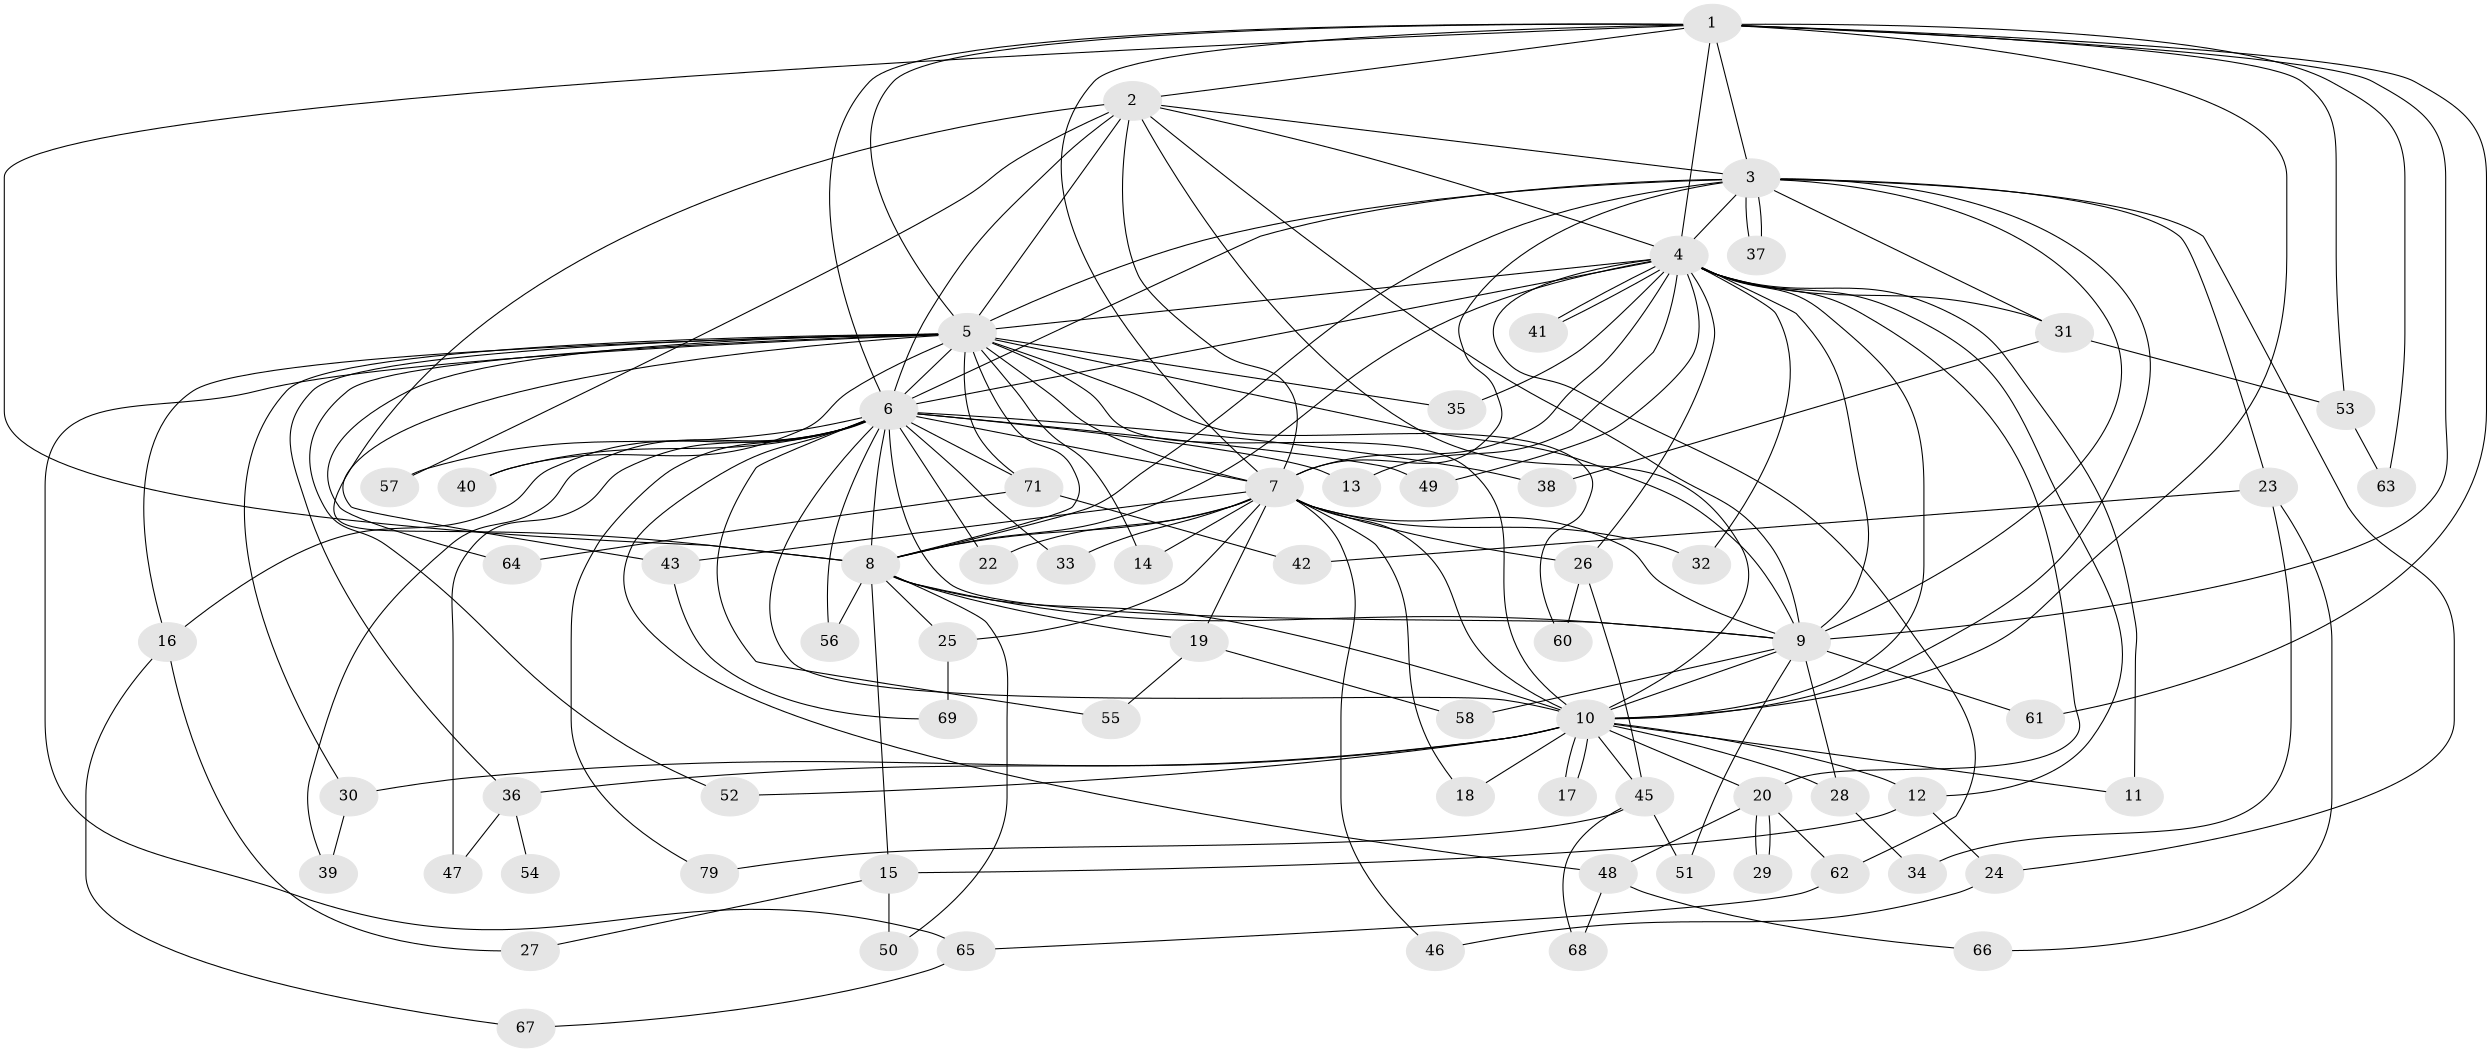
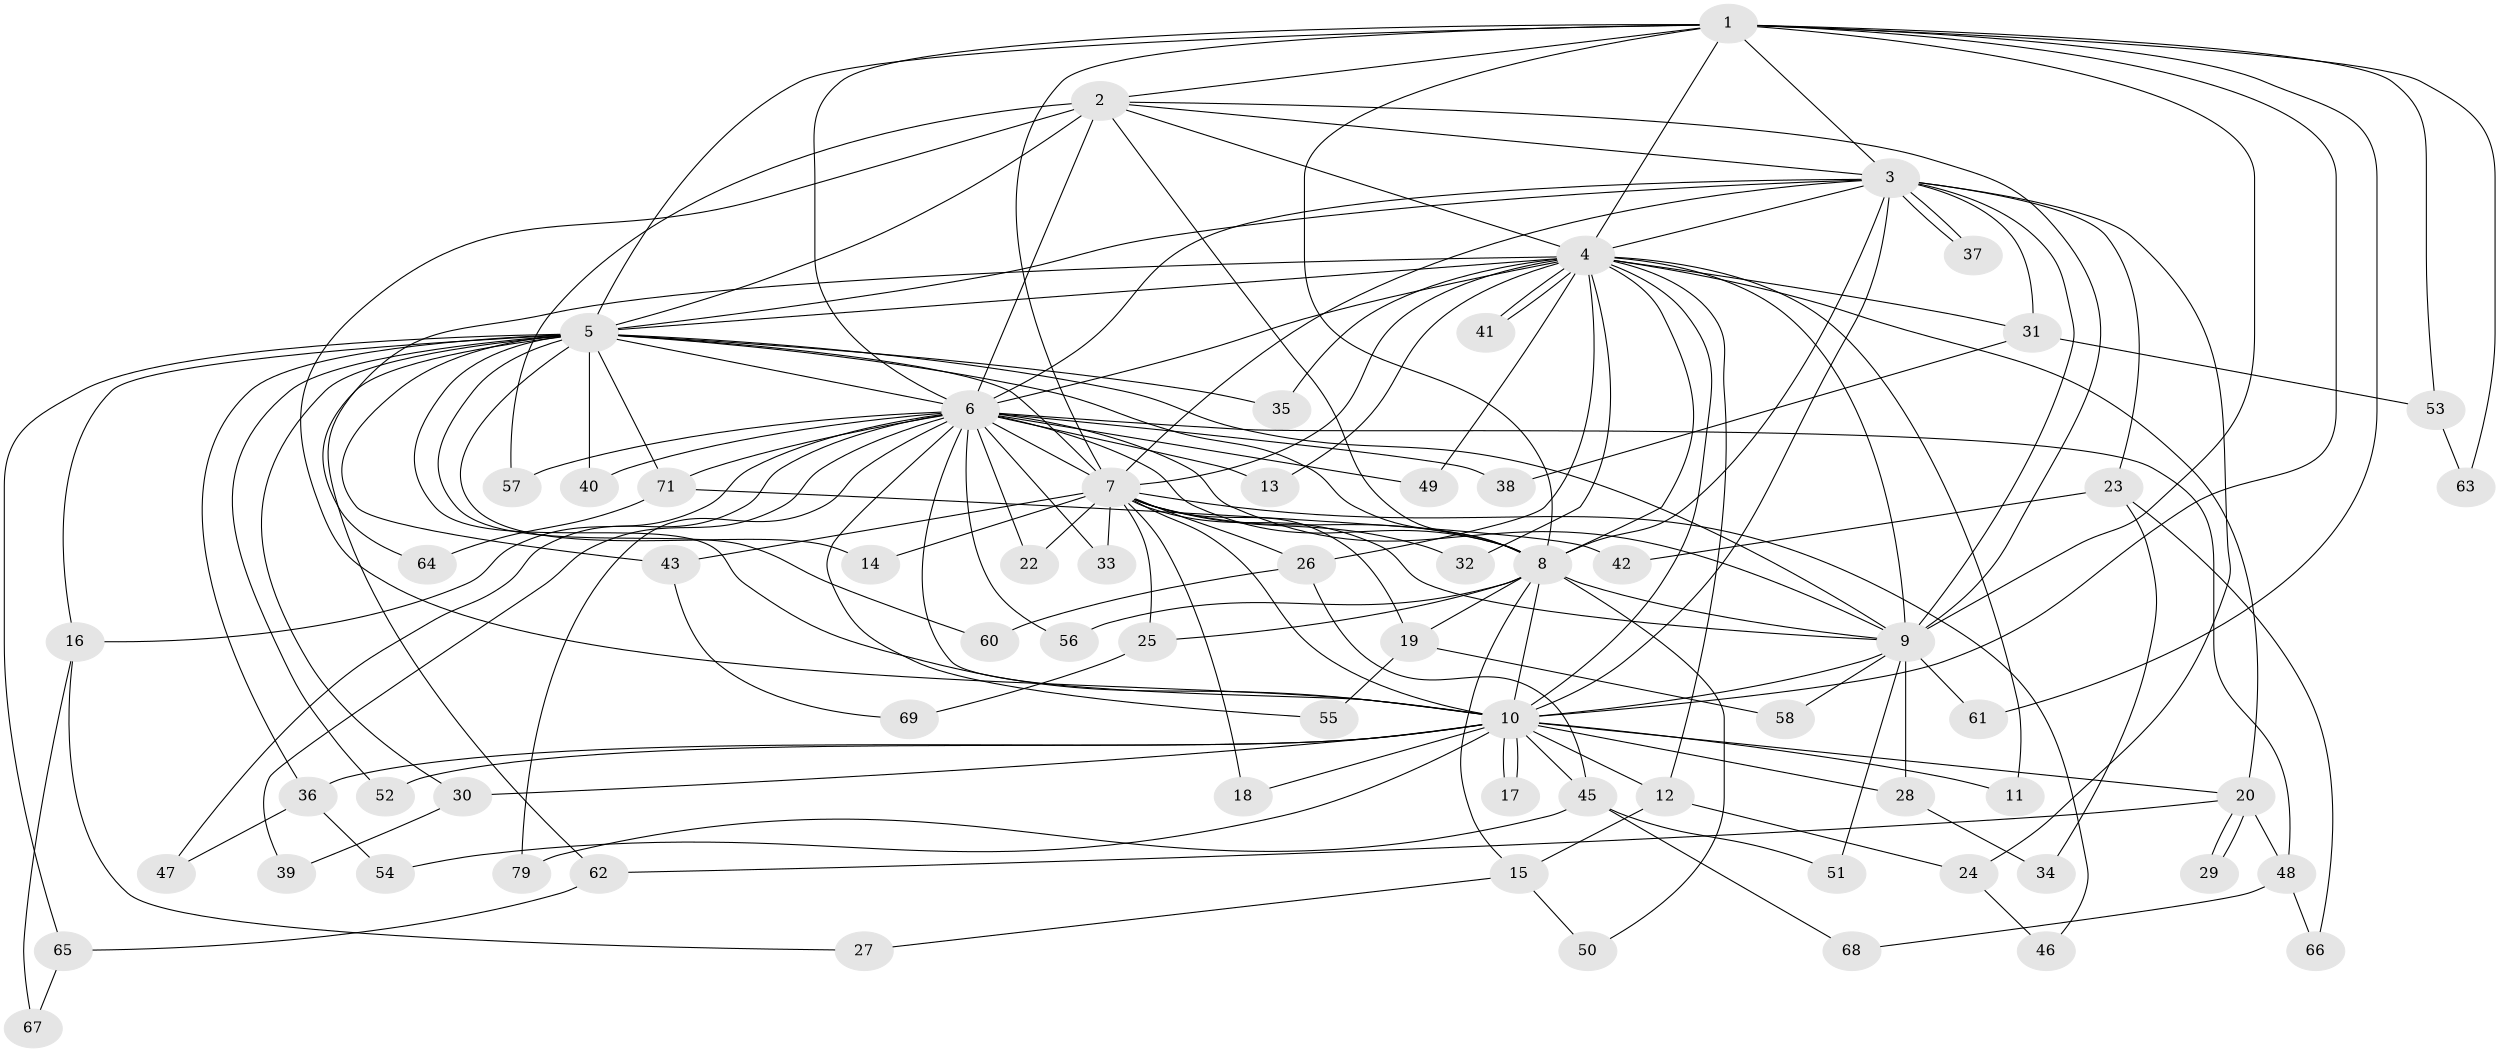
(1178, 319) -> none
none -> (960, 851)
